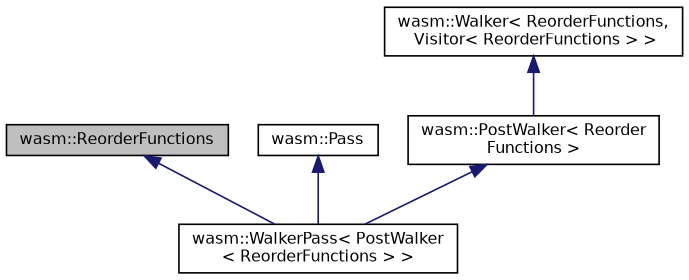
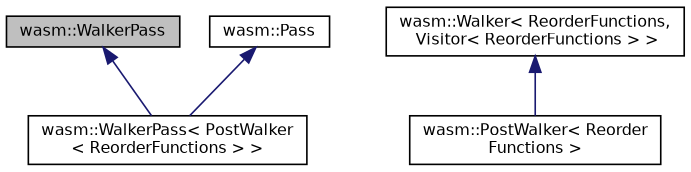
(117, 140) -> (93, 32)
(419, 198) -> none
